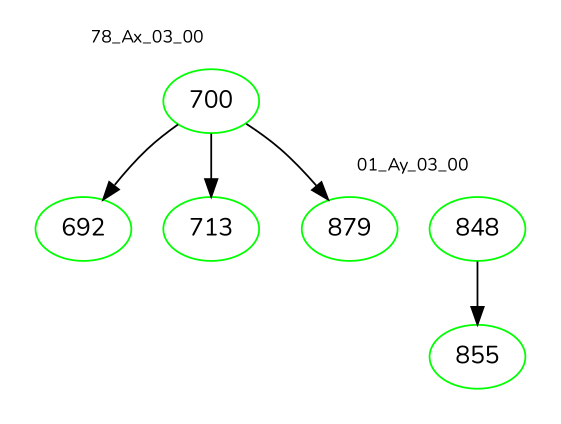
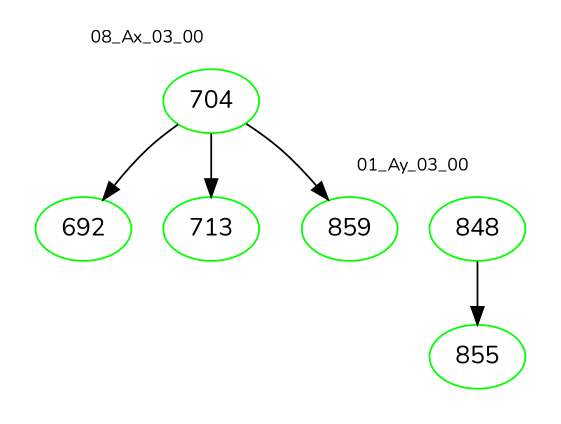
(147, 38) -> (147, 38)
(211, 101) -> (211, 101)
(350, 229) -> (350, 229)
